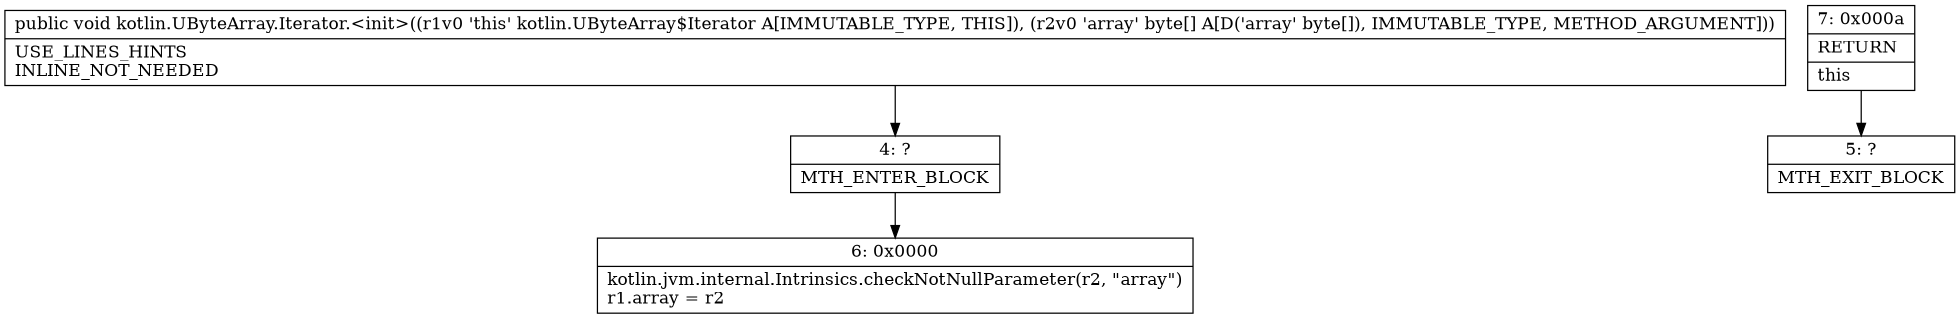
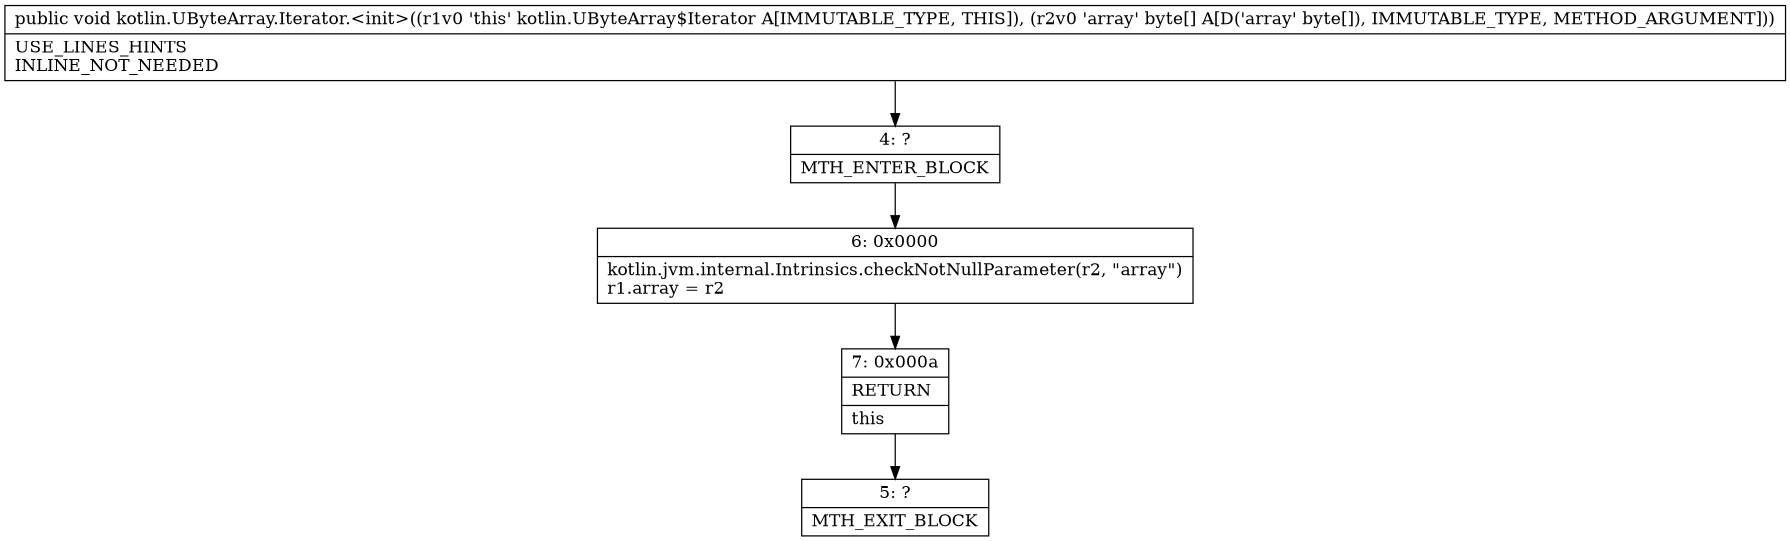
none -> (895, 320)
